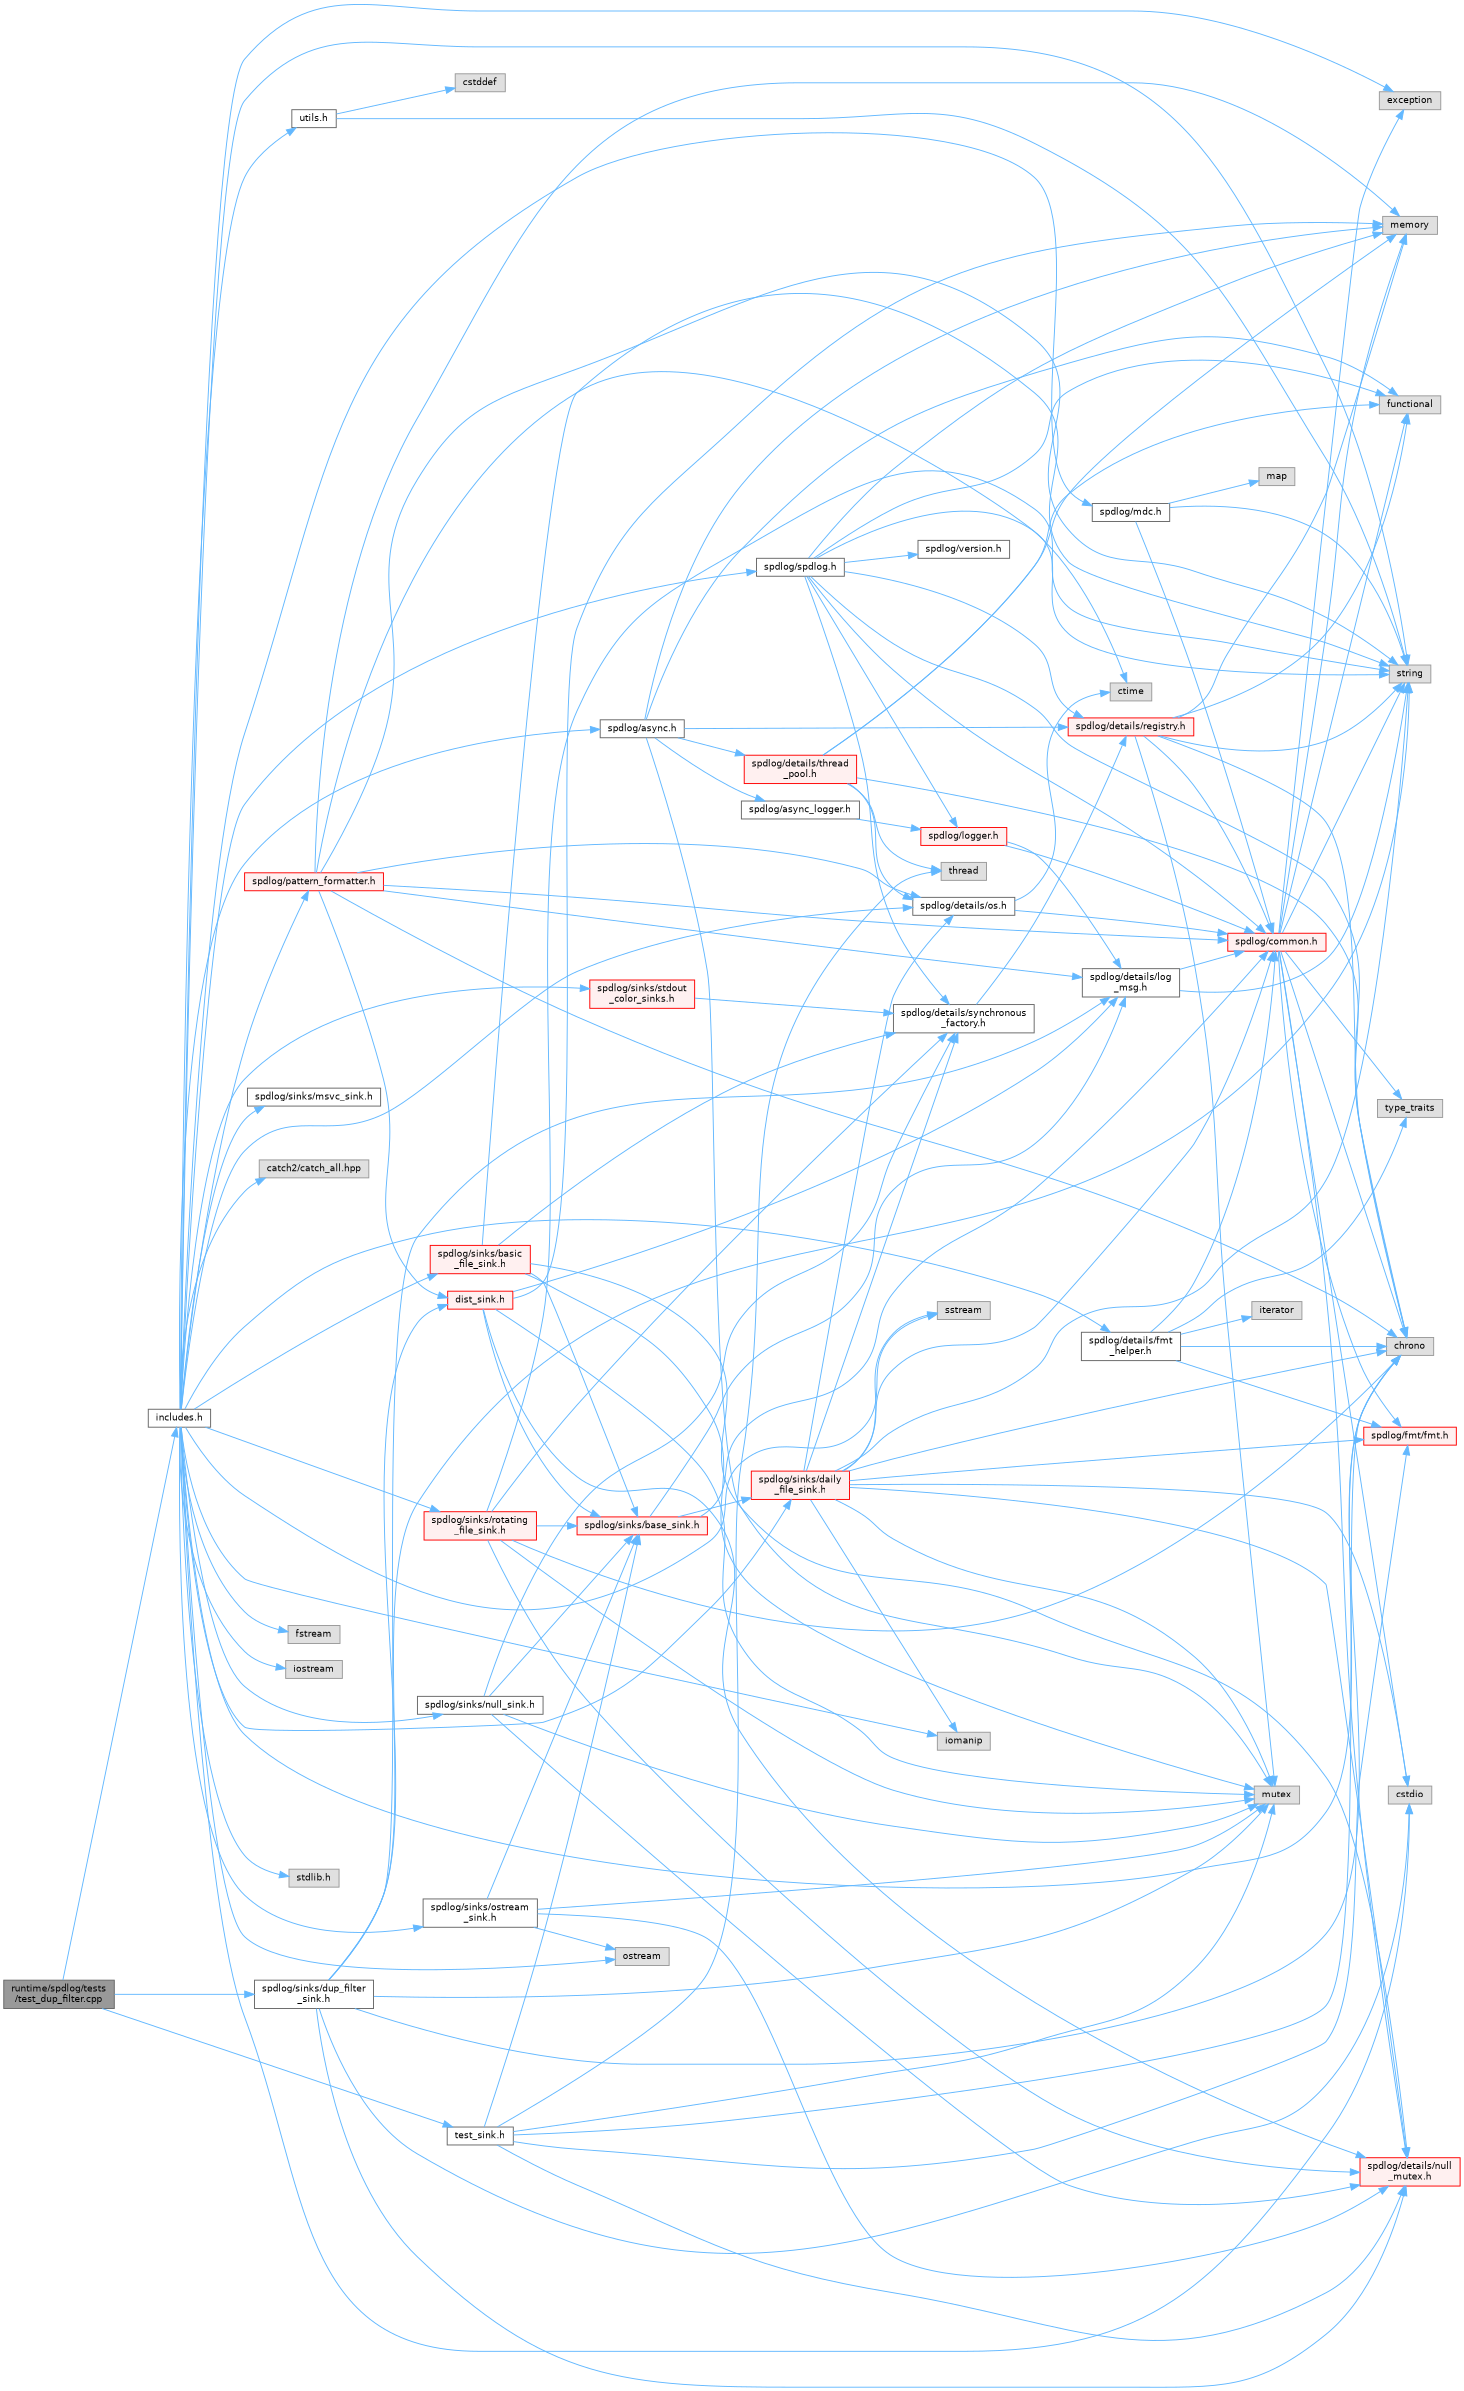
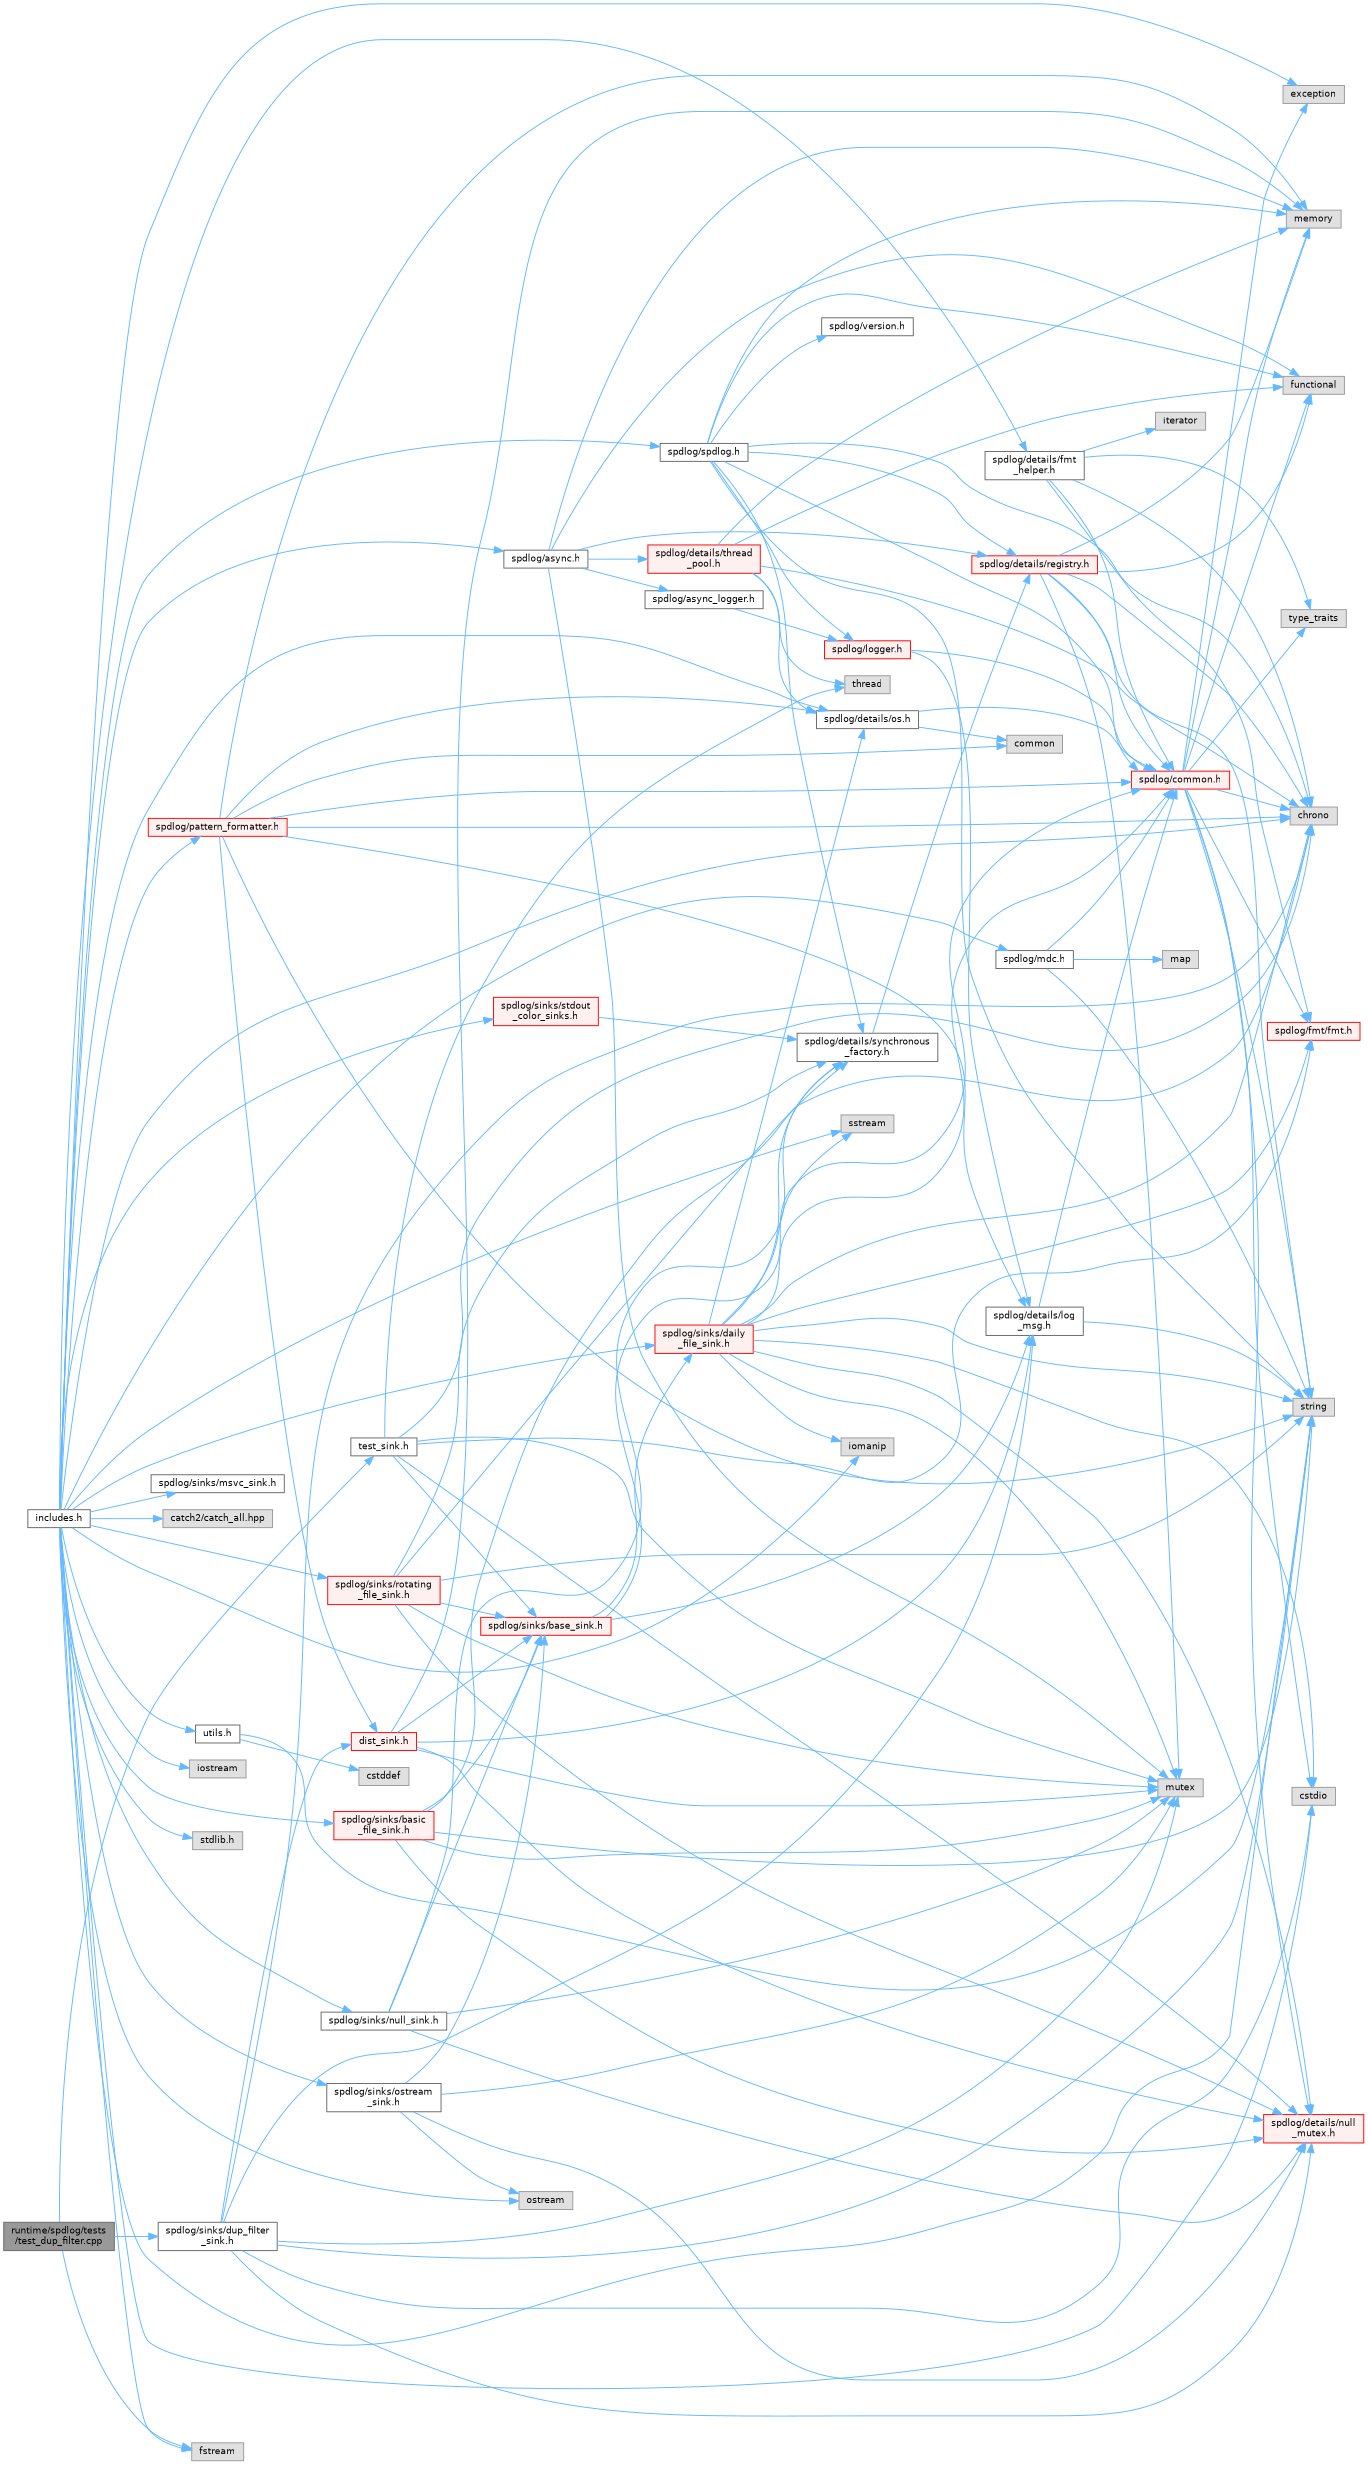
(1131, 692) -> (1035, 744)
(119, 1708) -> (100, 2364)
